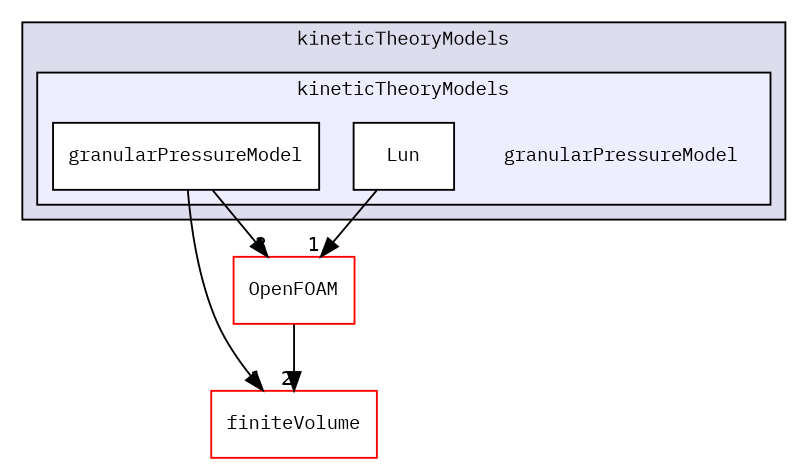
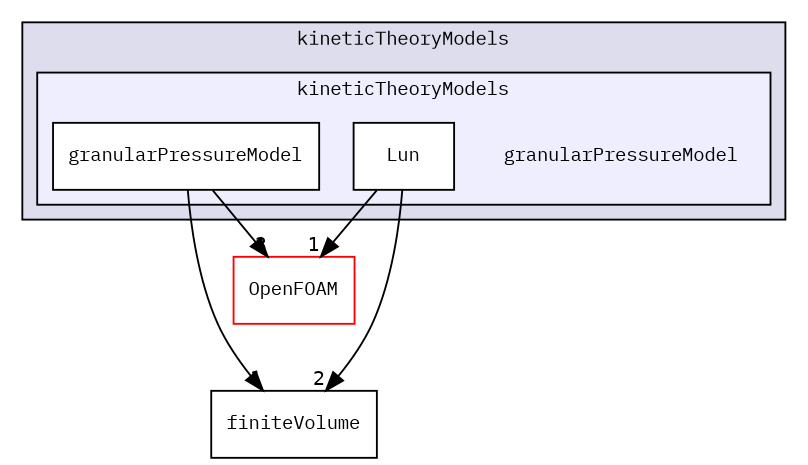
(294, 348) -> (385, 288)
(294, 424) -> (294, 424)
